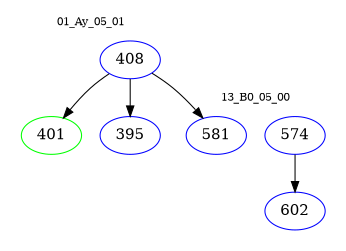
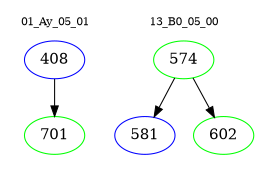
(185, 98) -> (167, 93)
(51, 135) -> (55, 135)
(130, 135) -> none
(295, 135) -> (184, 60)
(295, 211) -> (224, 135)
